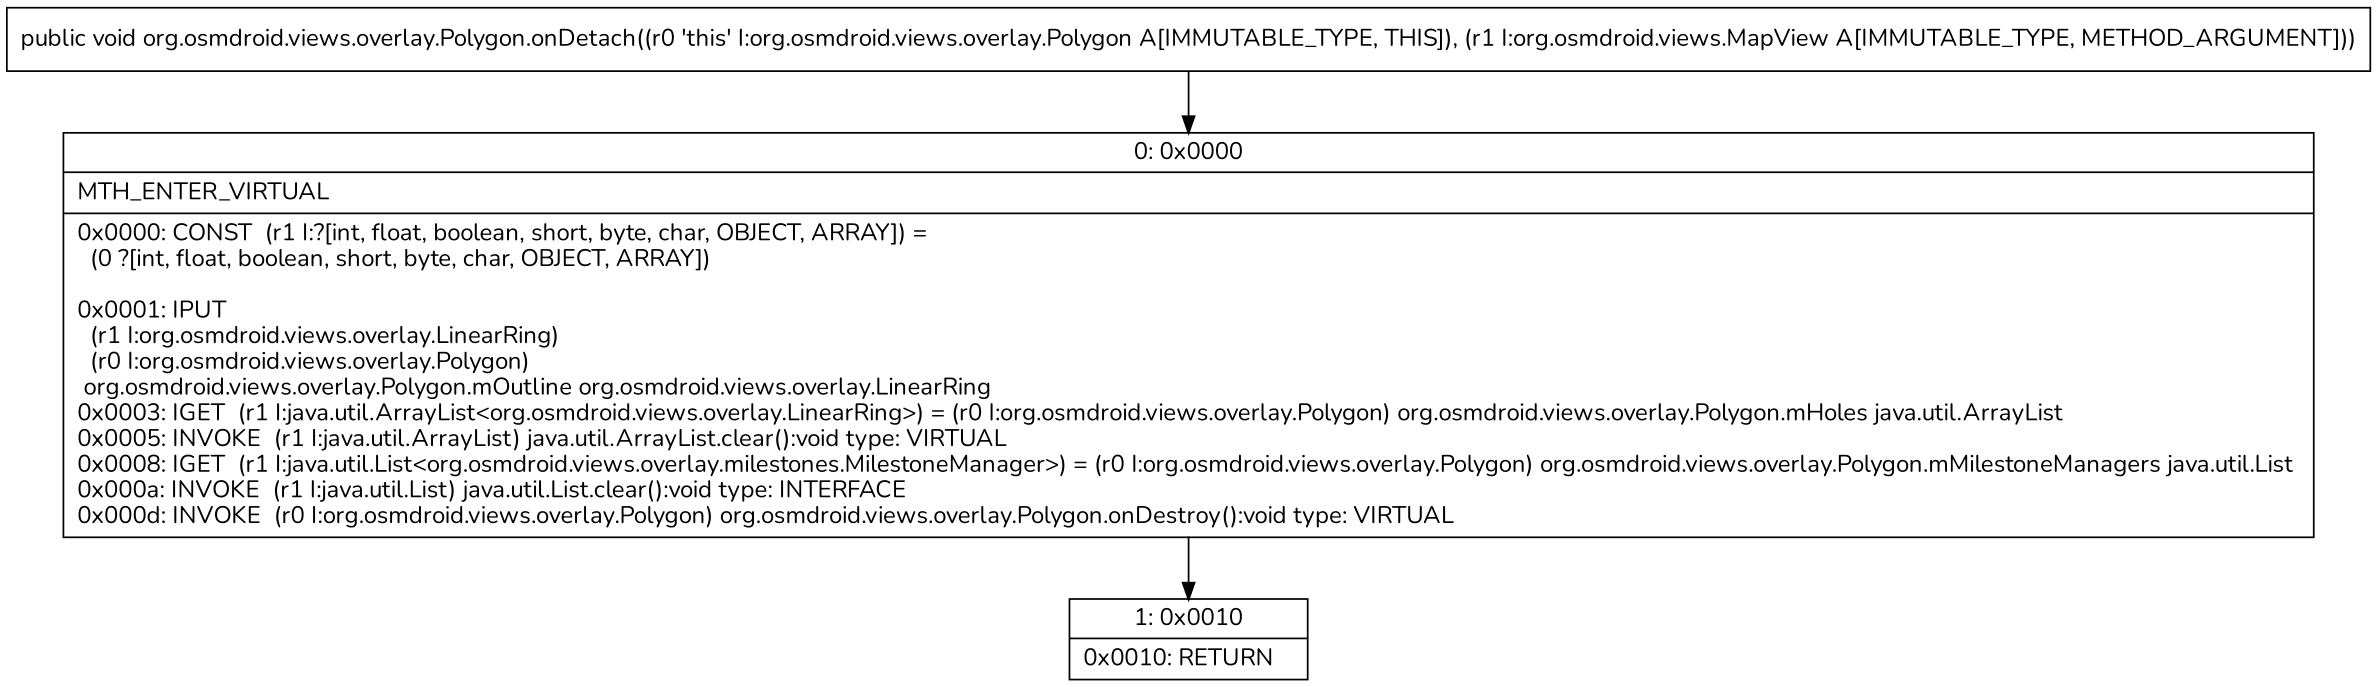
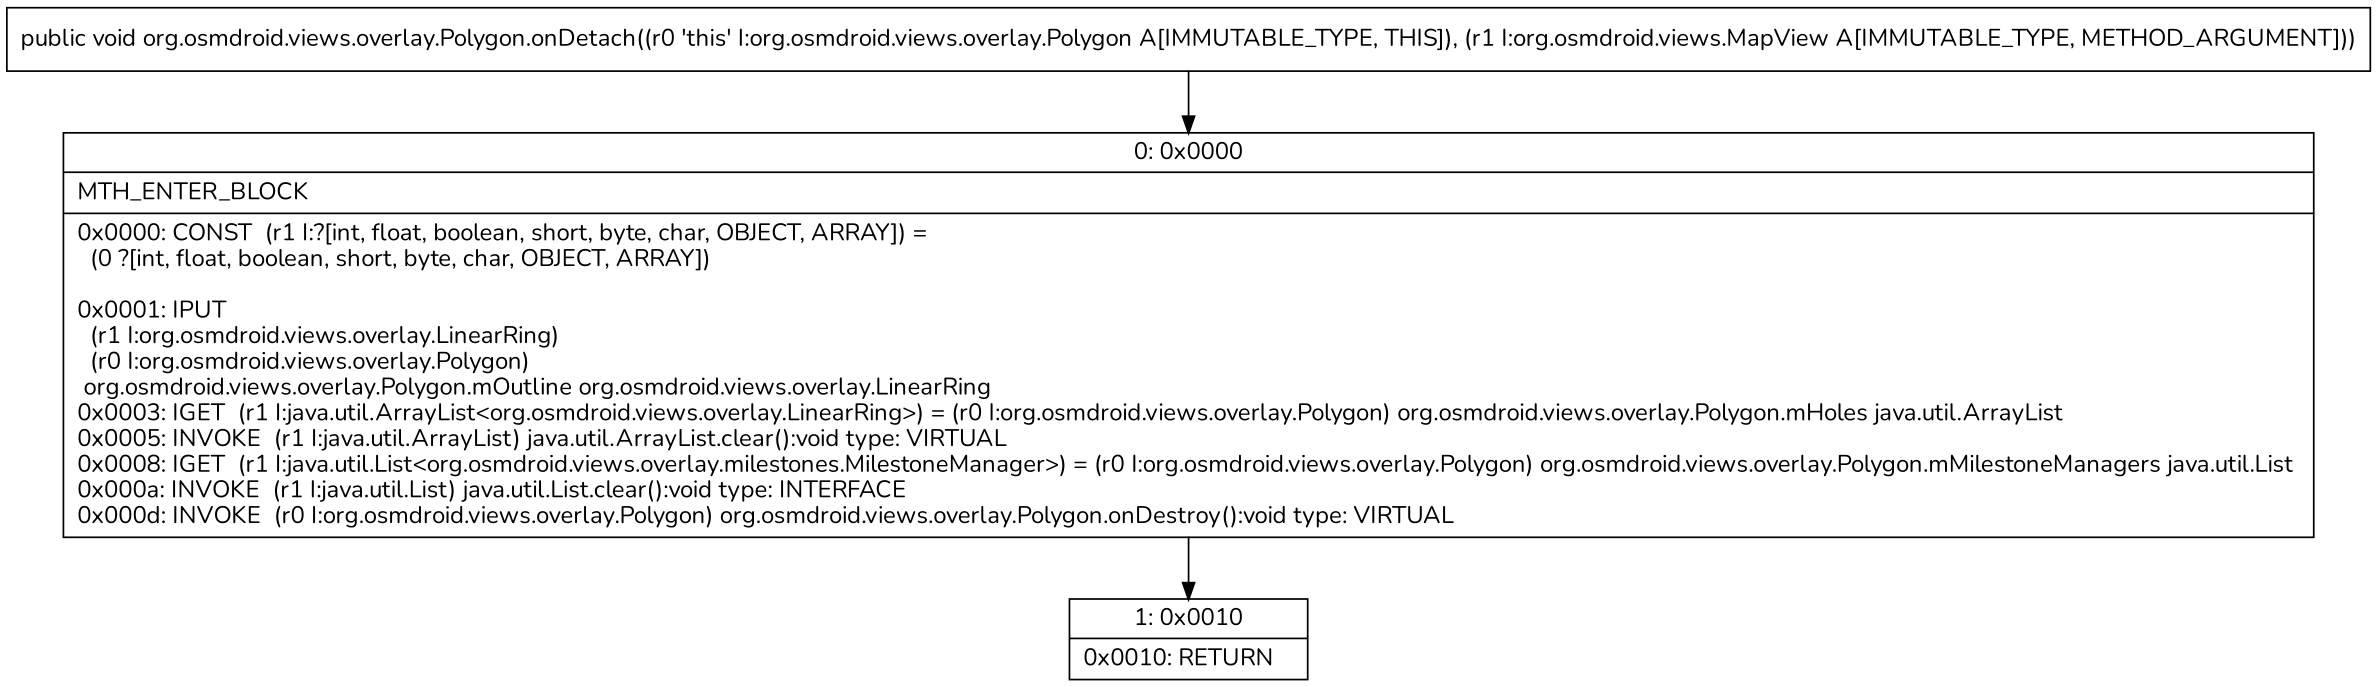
(204, 192) -> (194, 192)
